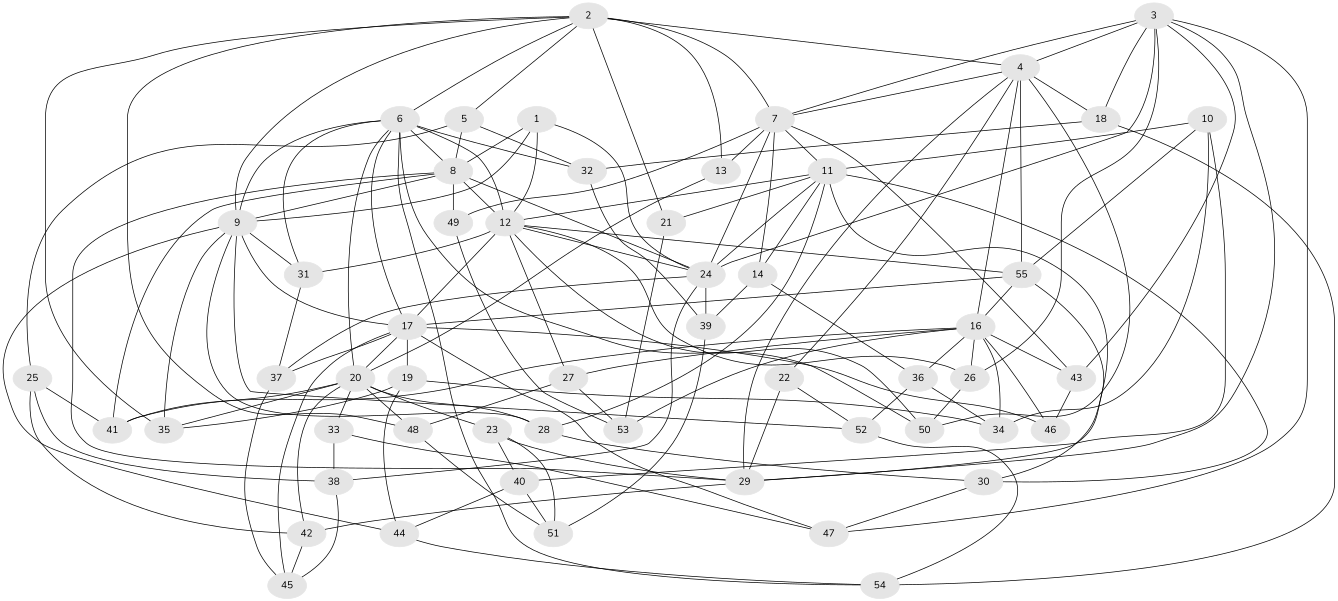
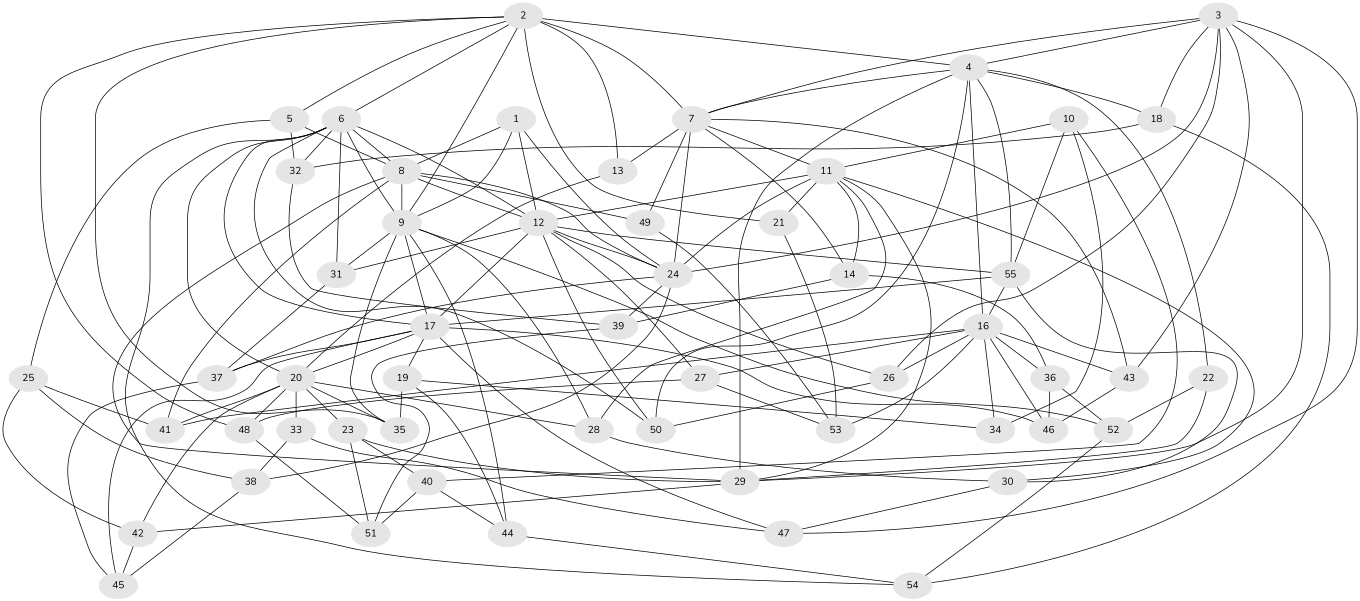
(965, 408) -> (1050, 399)
